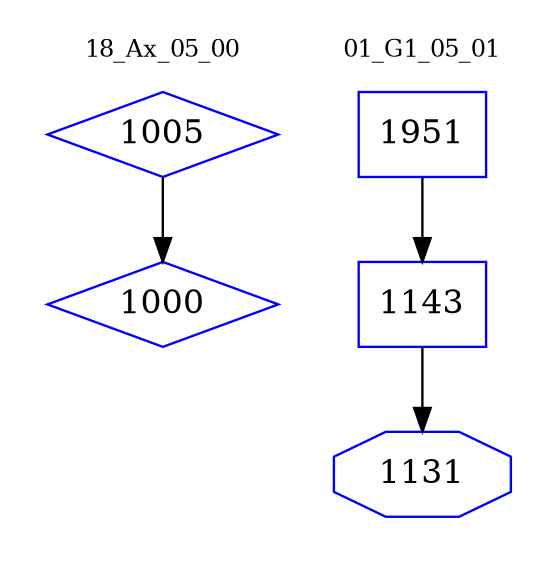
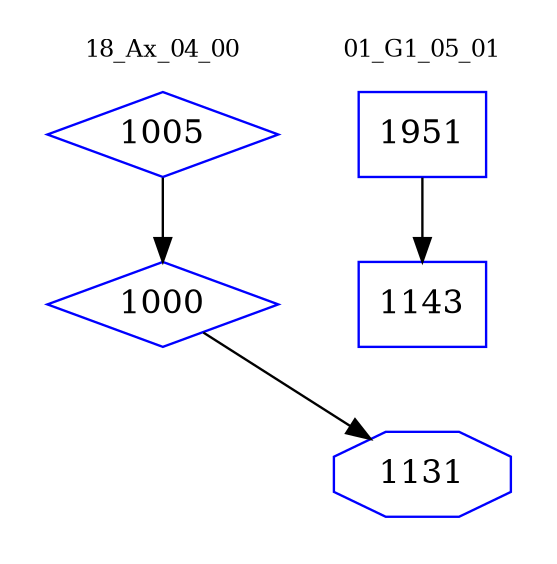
(163, 51) -> (163, 51)
(422, 378) -> (281, 382)
